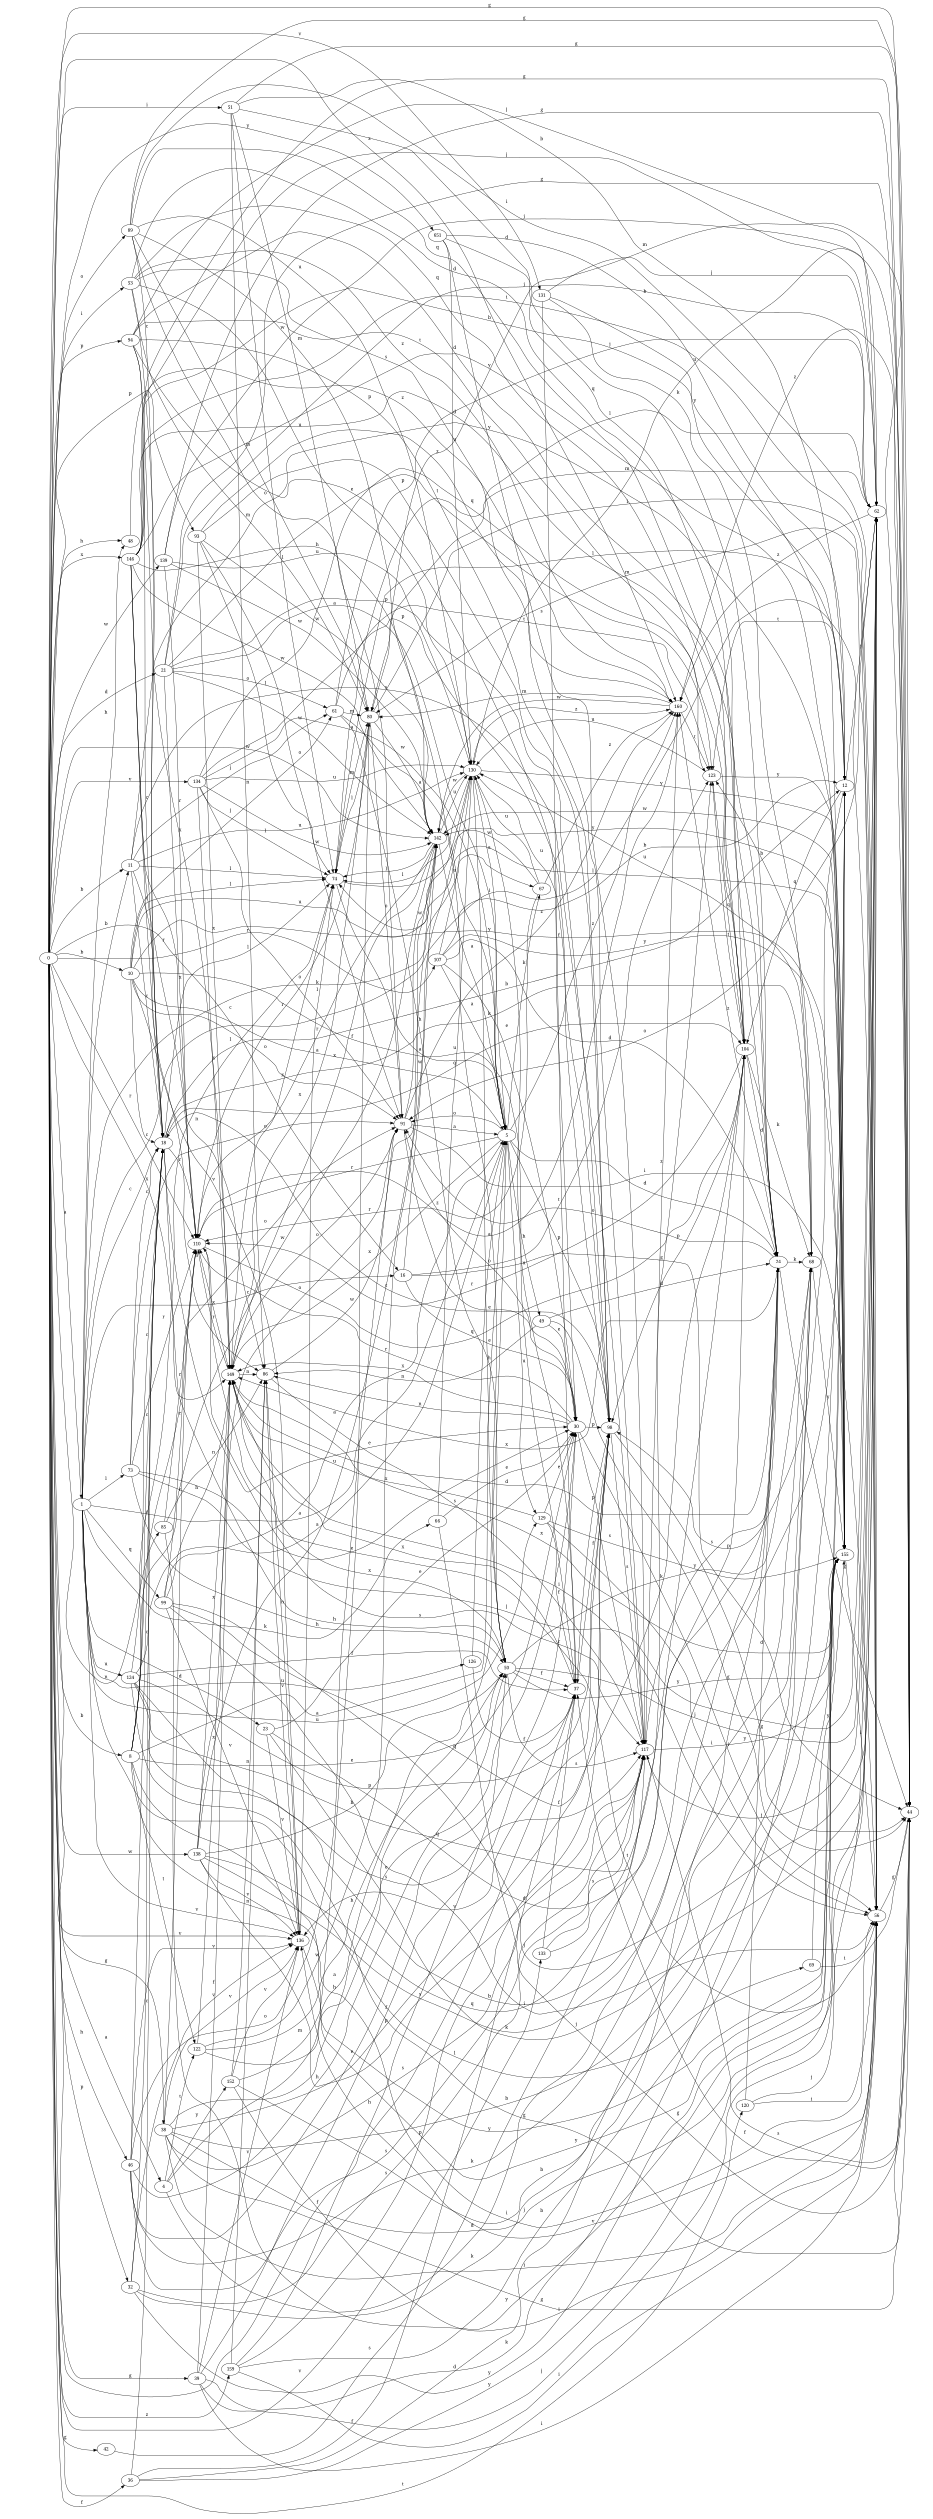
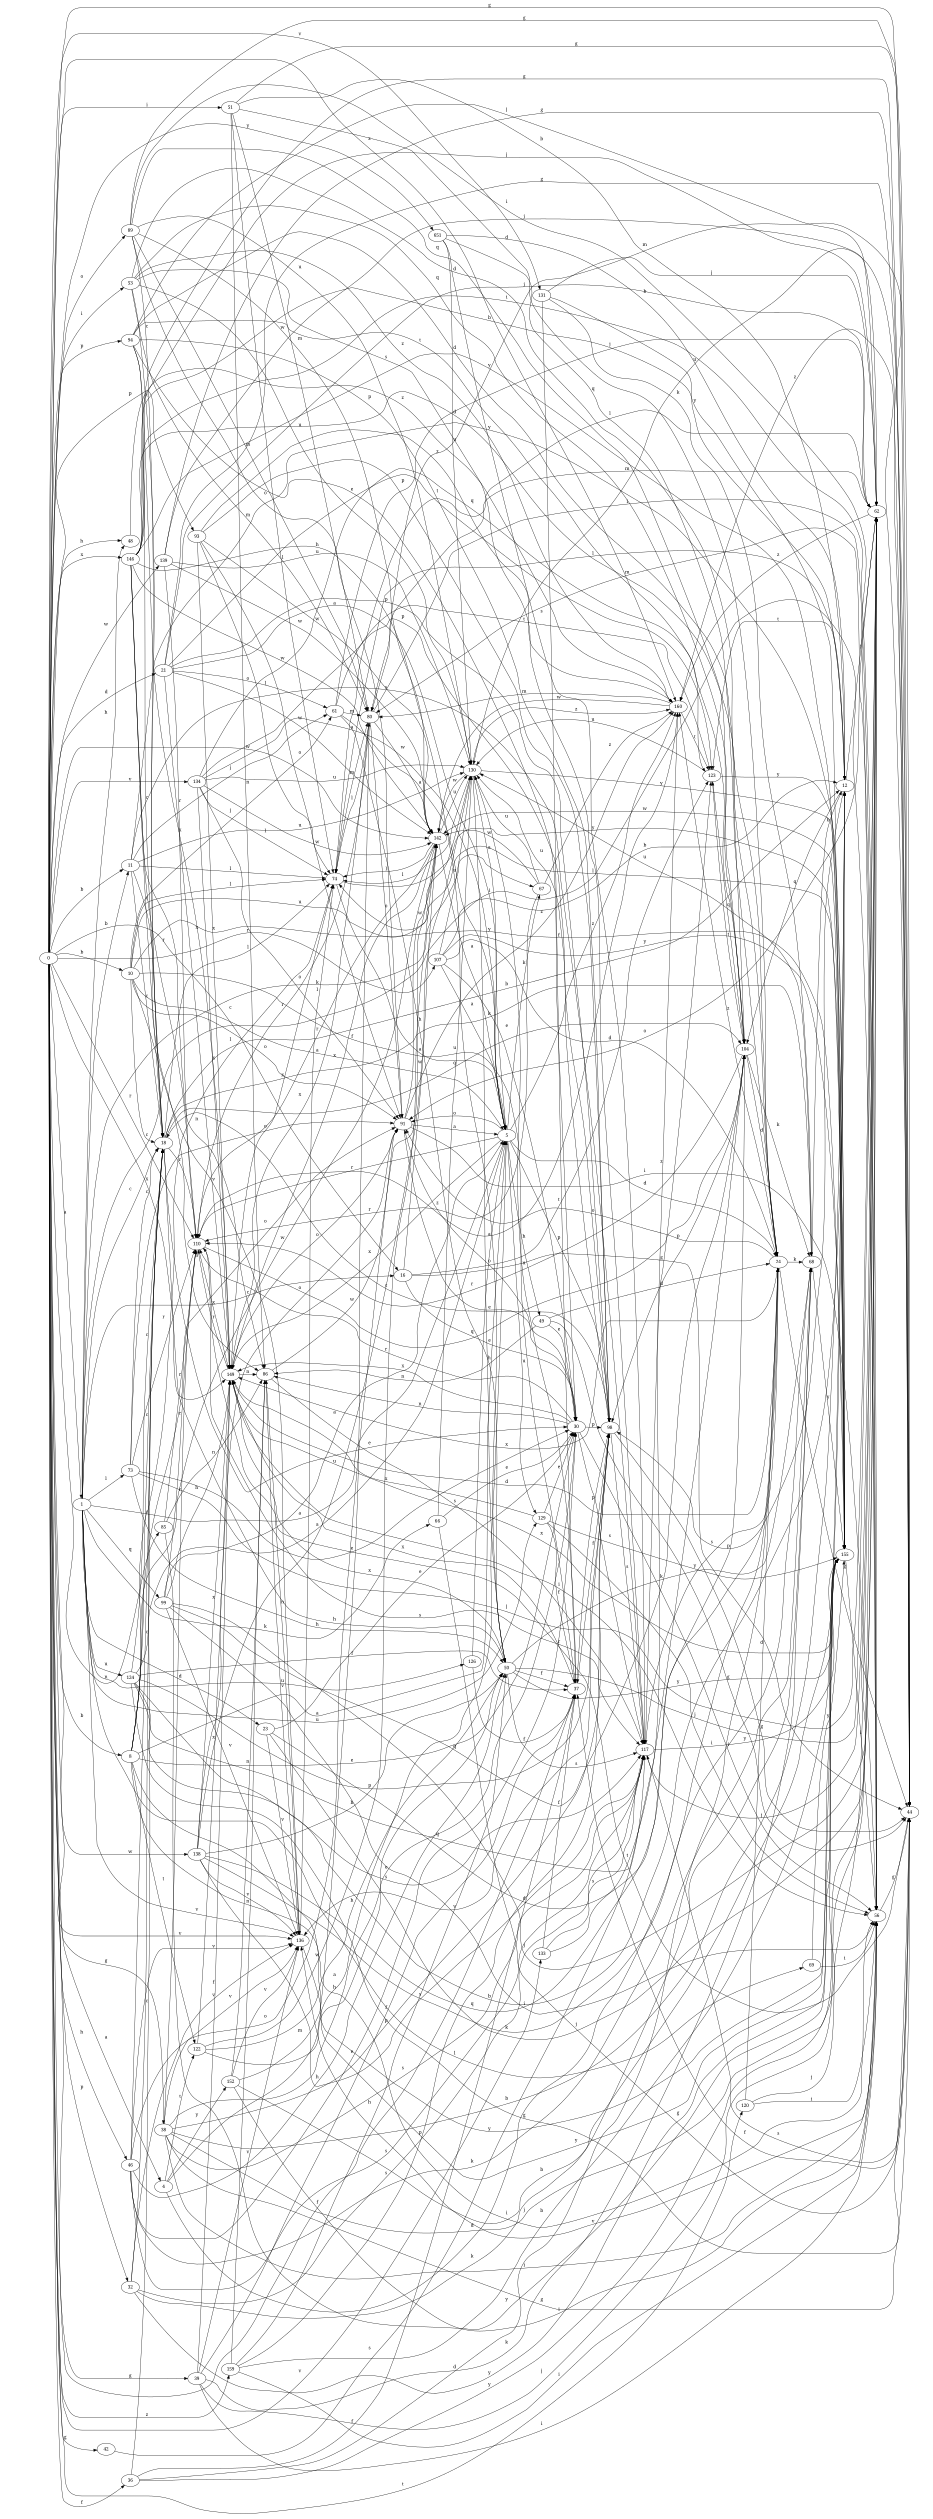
(177, 942) -> (197, 1021)
(805, 1010) -> (817, 1024)
